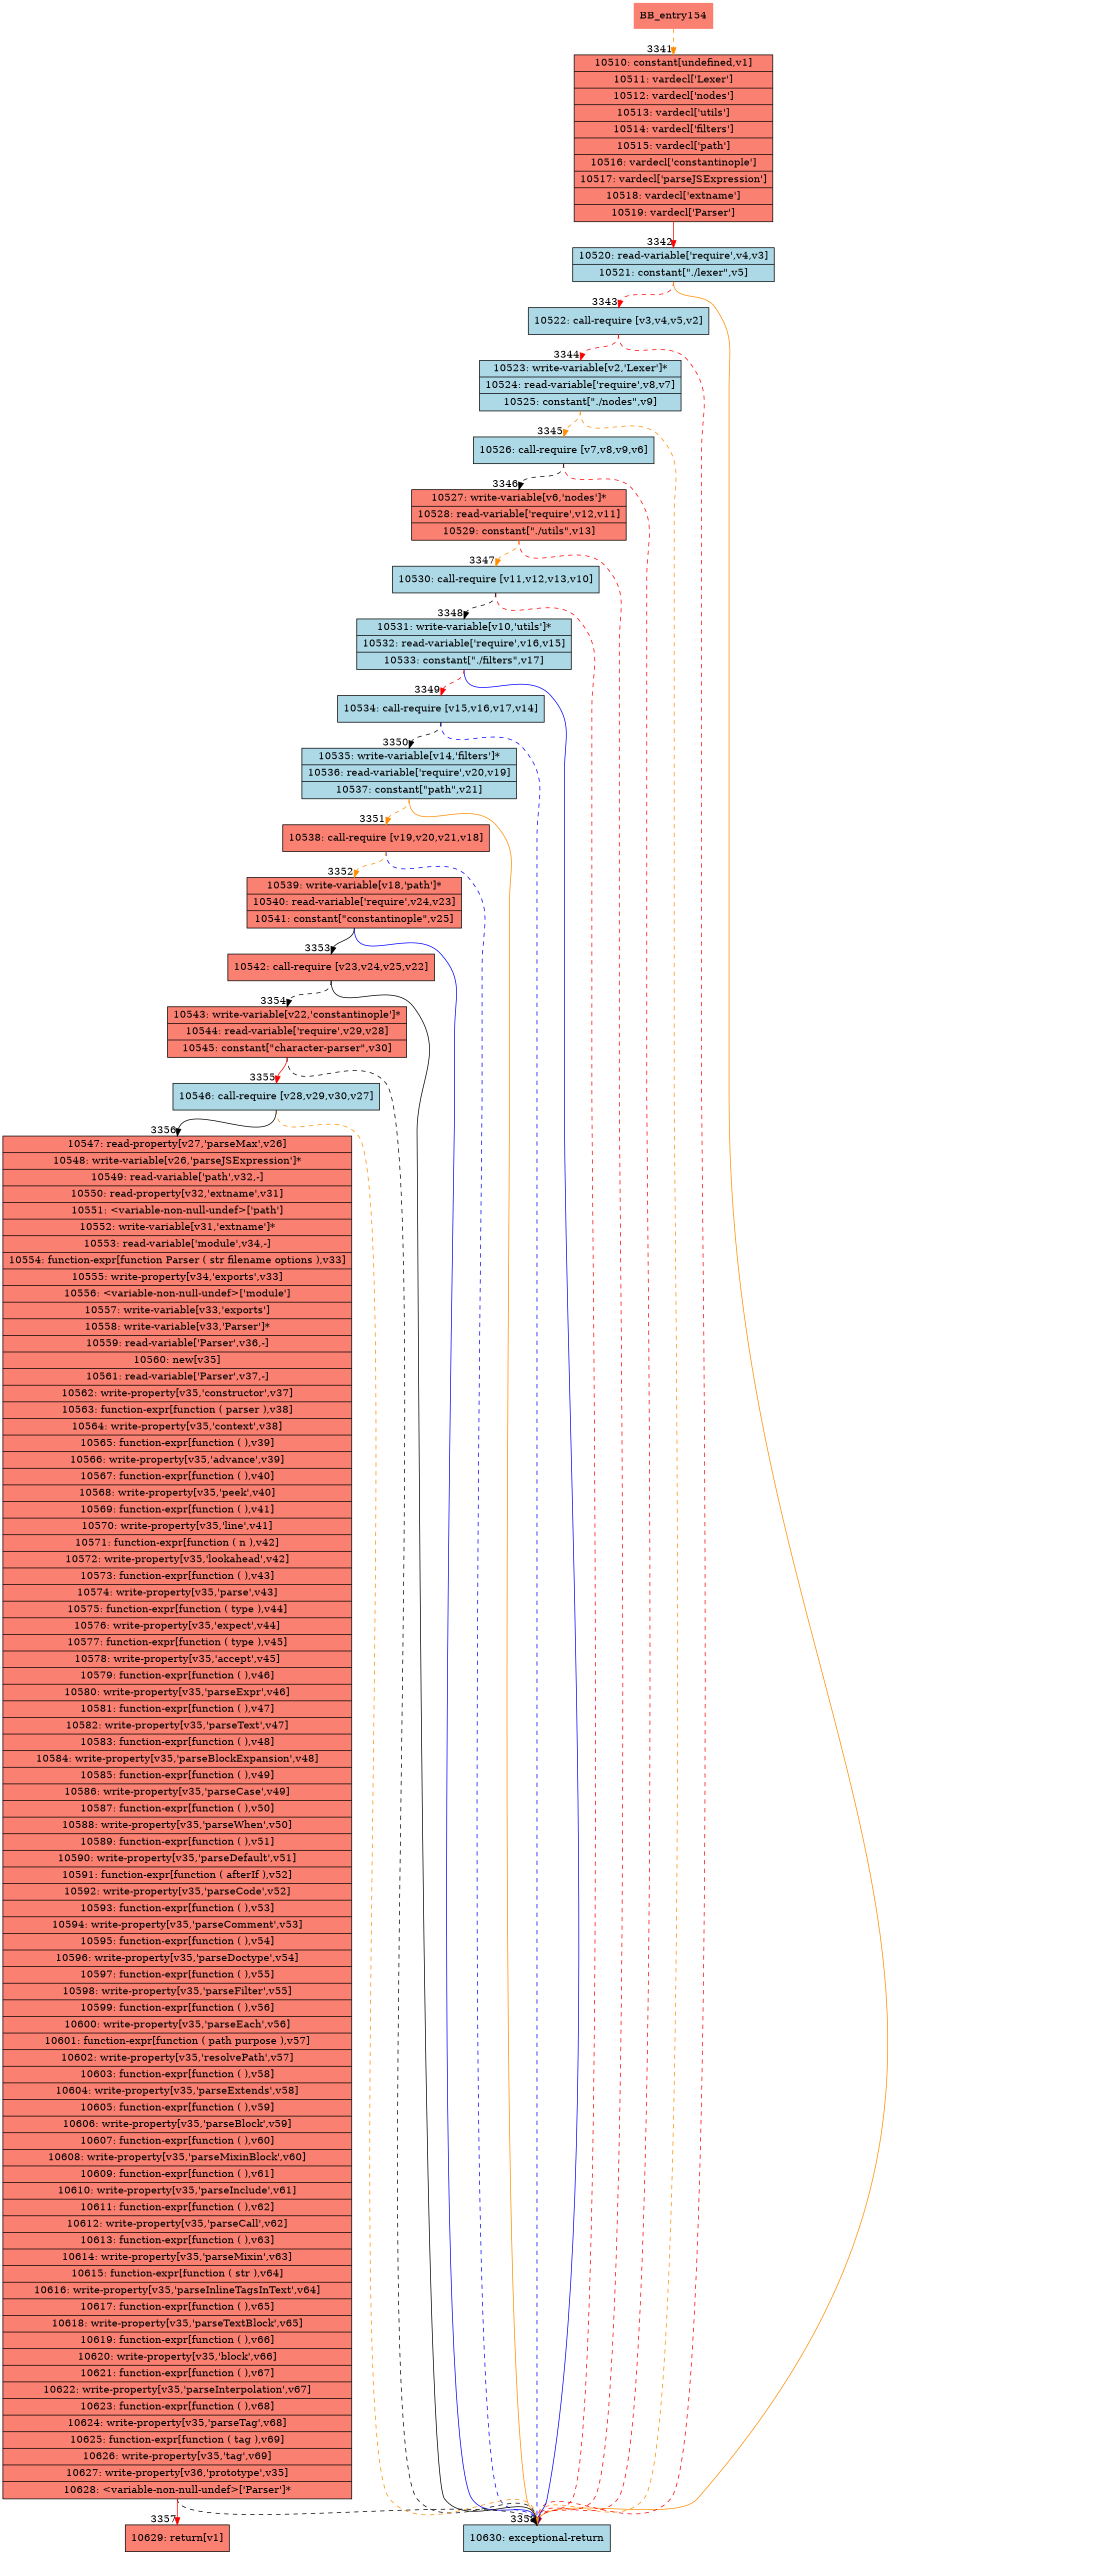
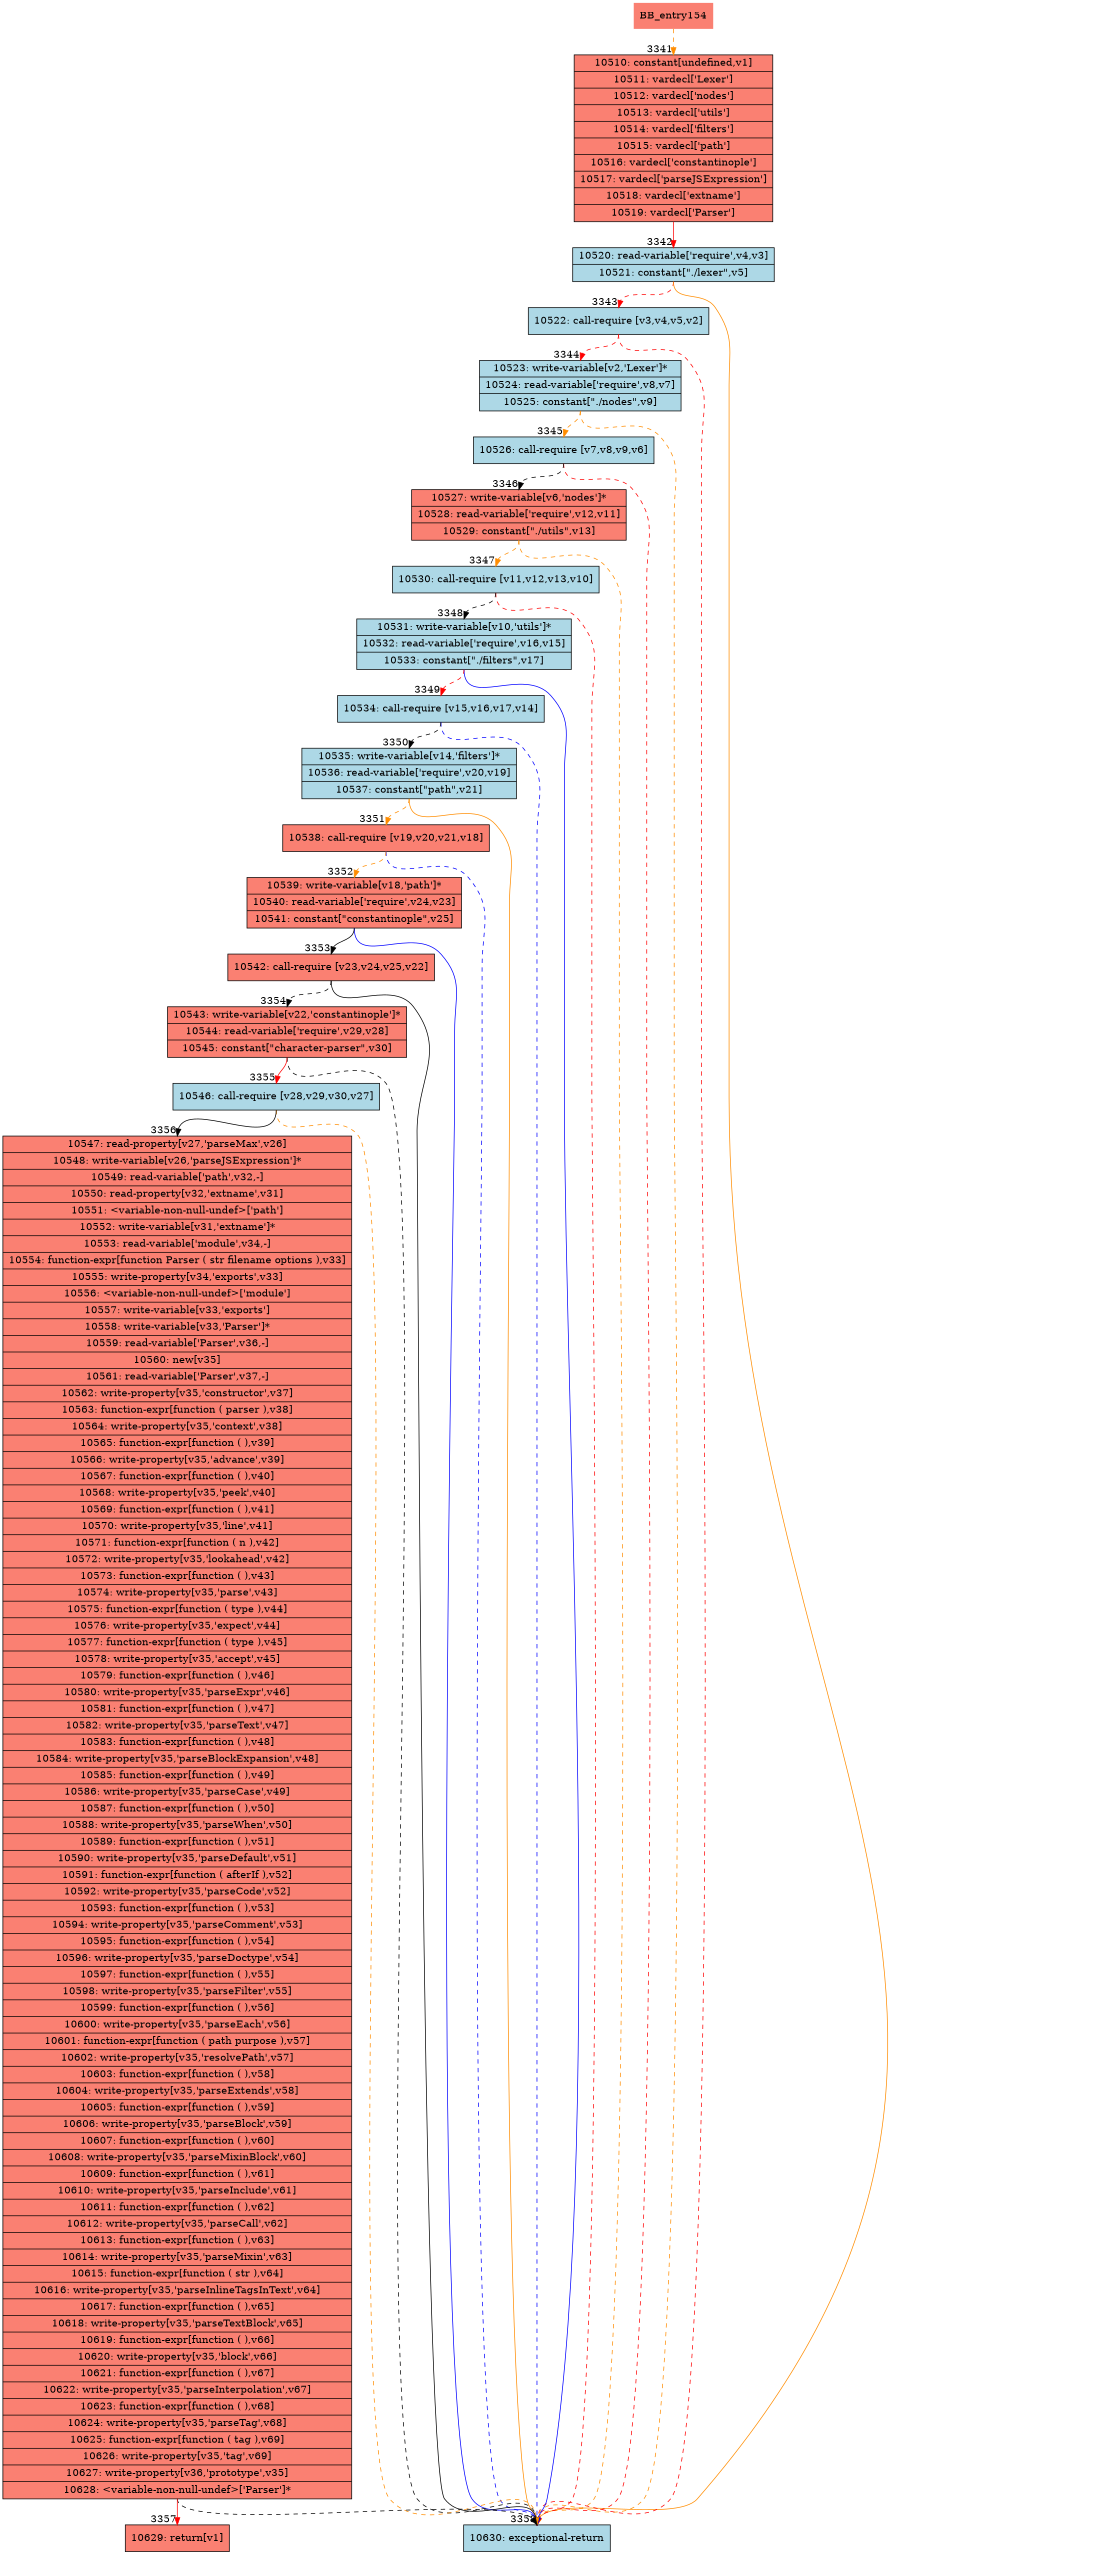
(622, 1512) -> (622, 1512)
